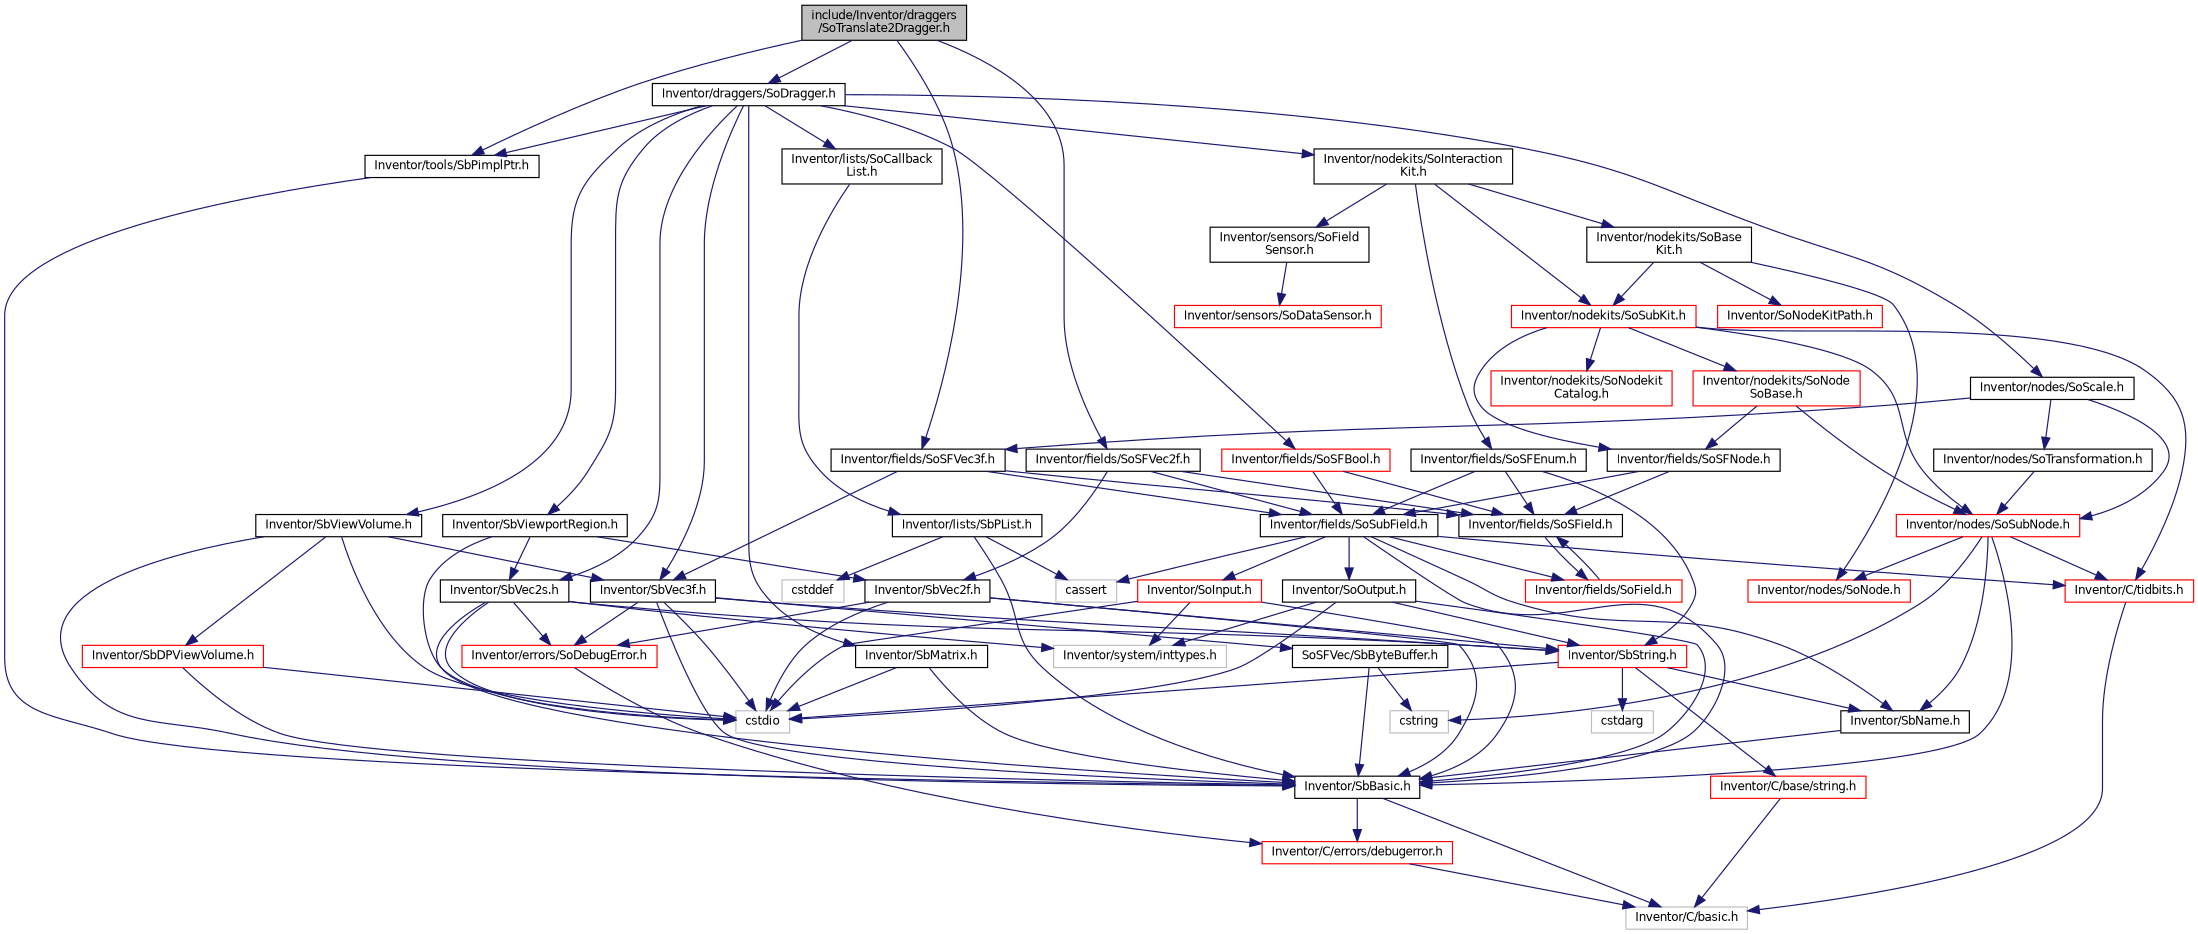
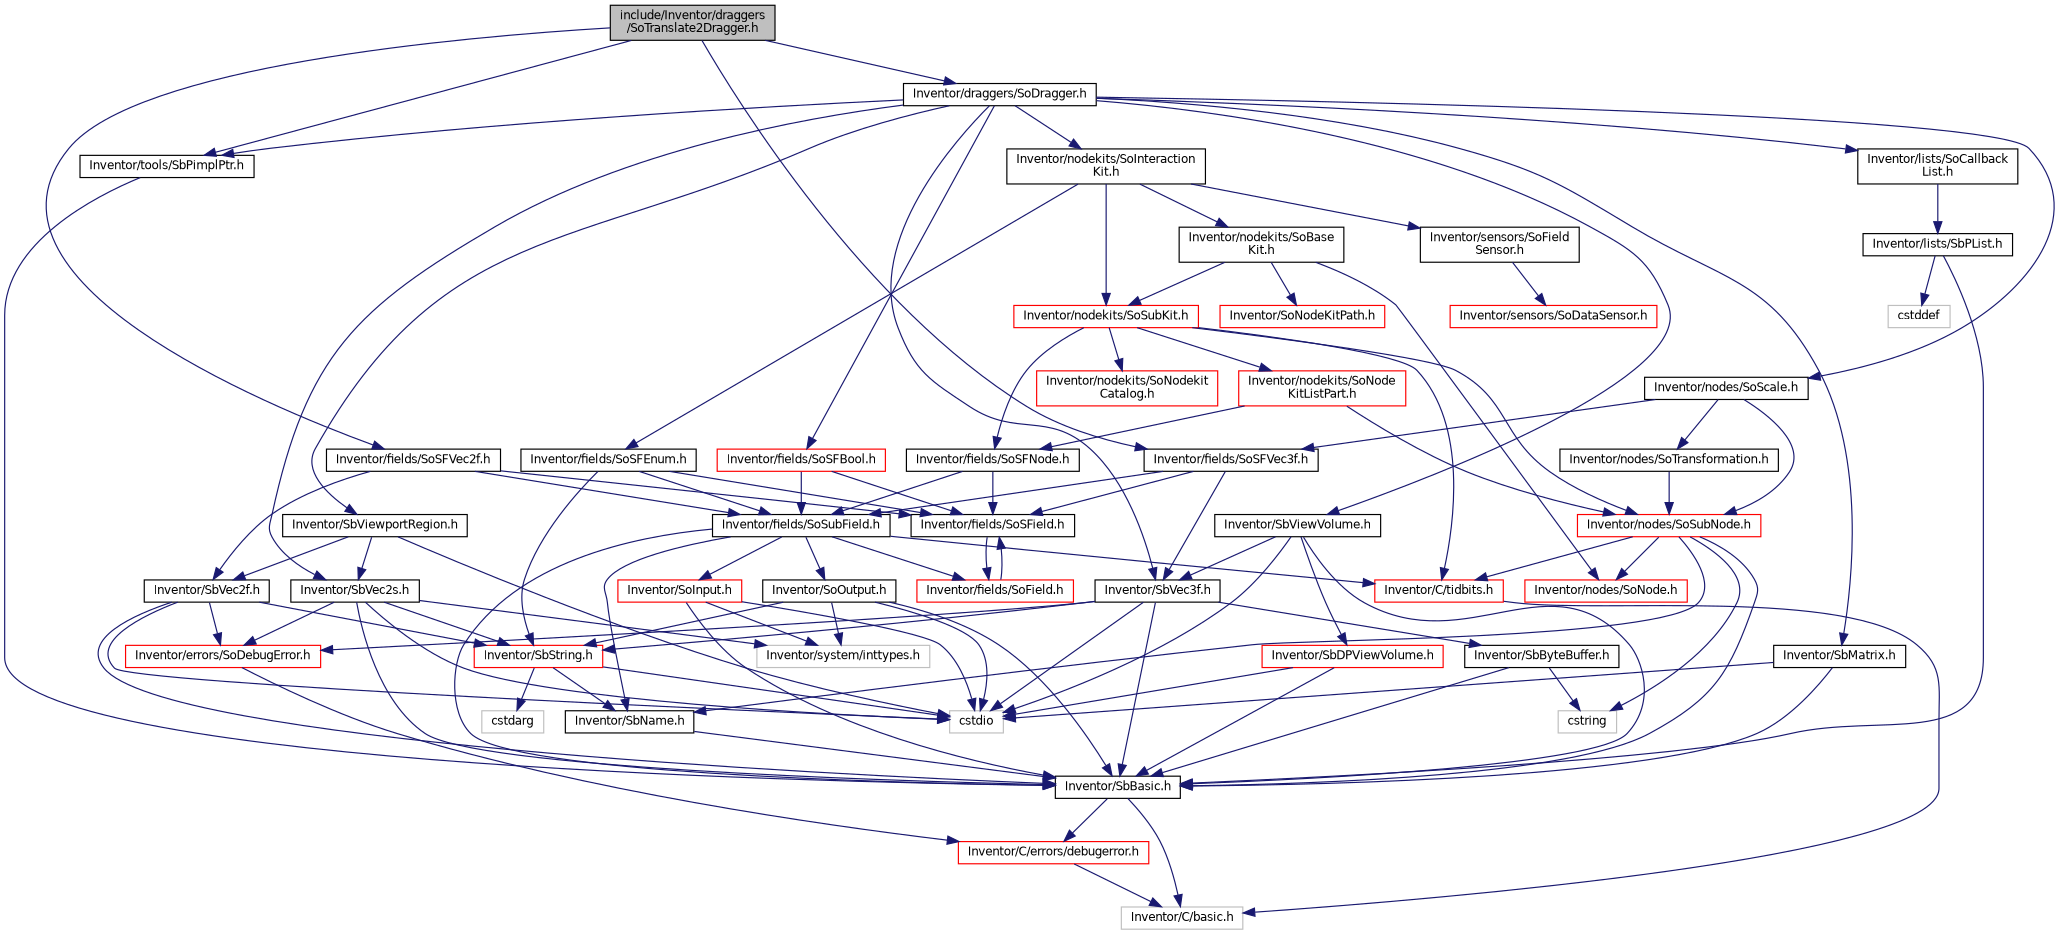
(1777, 388) -> (1322, 388)
(1086, 591) -> none
(1370, 656) -> (1542, 656)
(1788, 787) -> none
